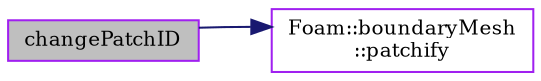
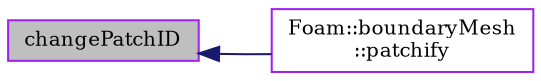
(225, 27) -> (245, 54)
